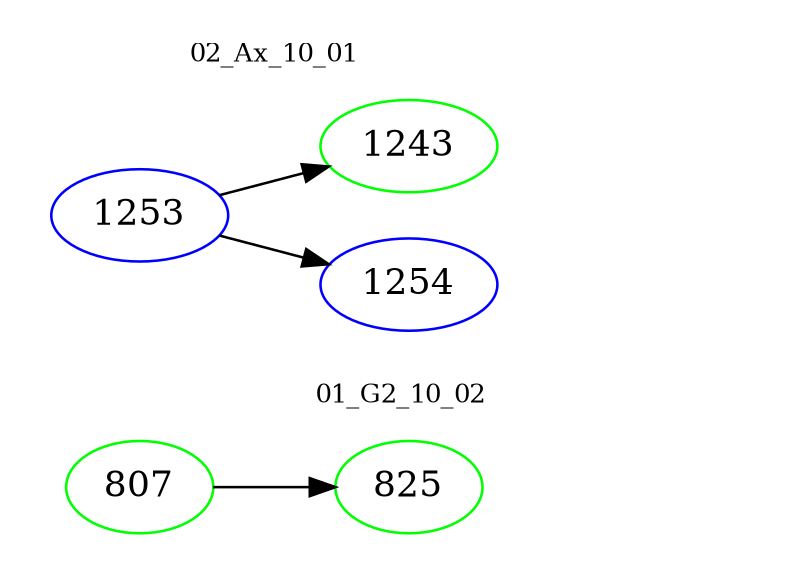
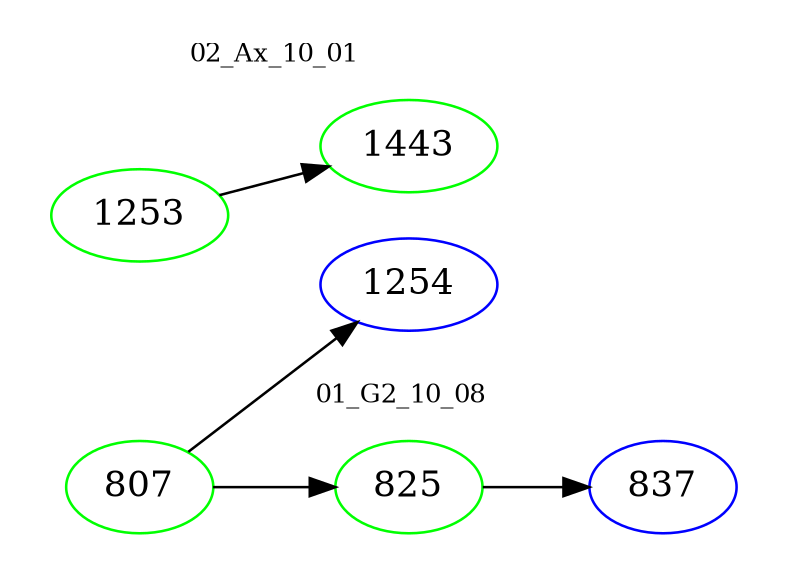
(409, 146) -> (409, 146)
(140, 215) -> (140, 215)
(262, 247) -> (263, 395)
(401, 396) -> (401, 396)
none -> (663, 487)
